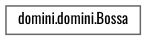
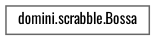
(73, 20) -> (78, 20)
